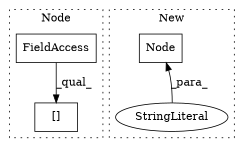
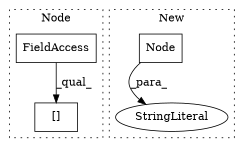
(172, 86) -> (129, 81)
